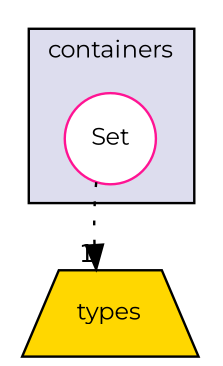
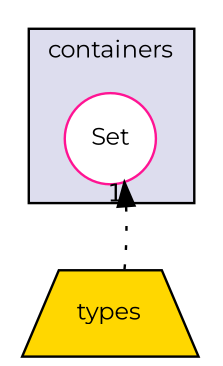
(94, 218) -> (126, 238)
